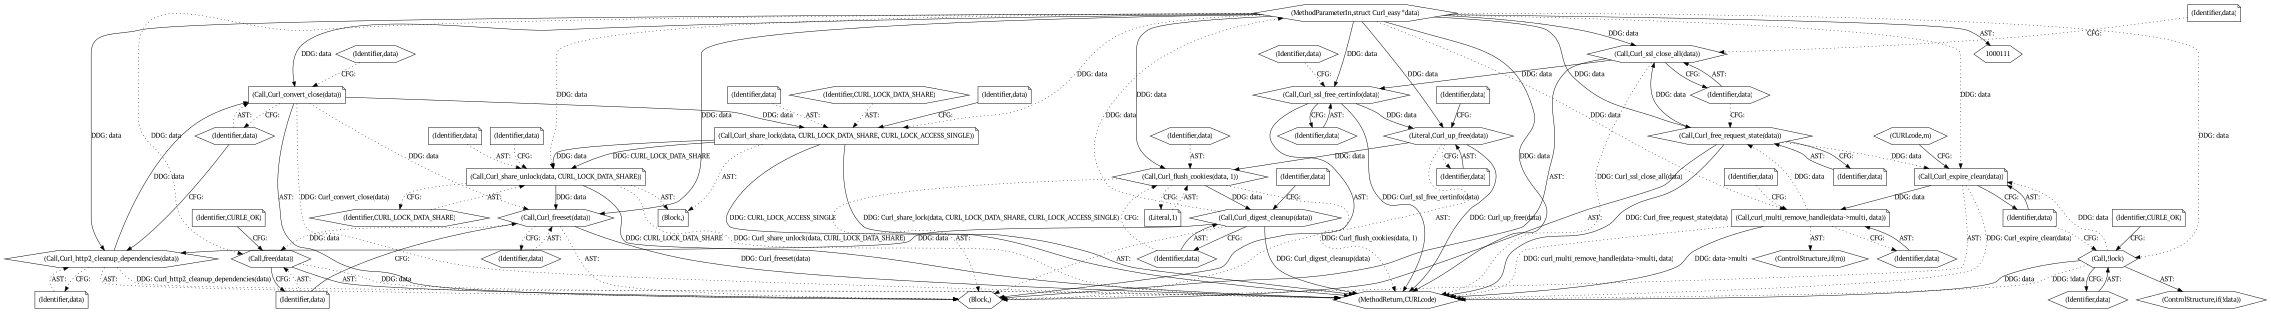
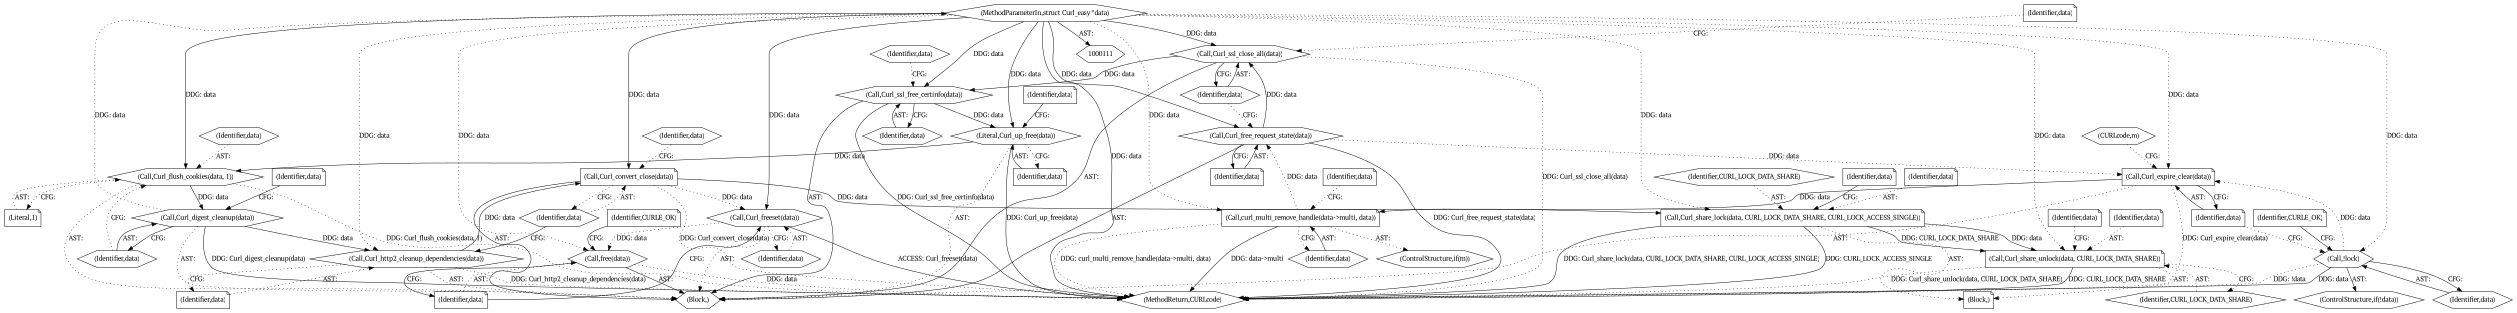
(536, 18) -> (553, 26)
(1932, 156) -> (2140, 155)
(556, 195) -> none
(776, 259) -> (938, 259)
